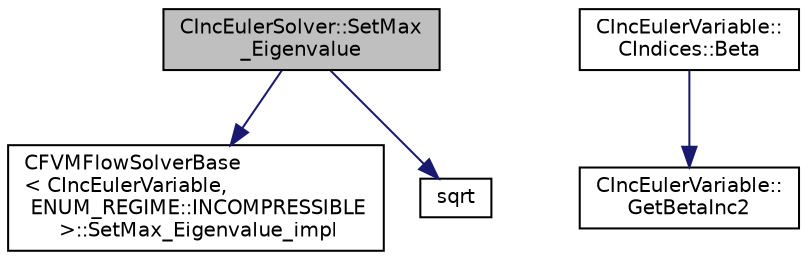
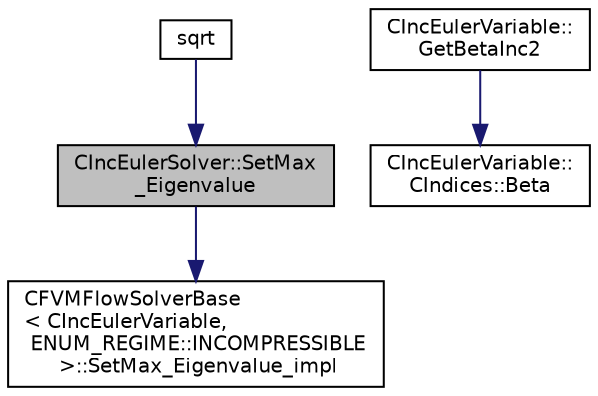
(689, 109) -> (480, 97)
(377, 117) -> (196, 92)
